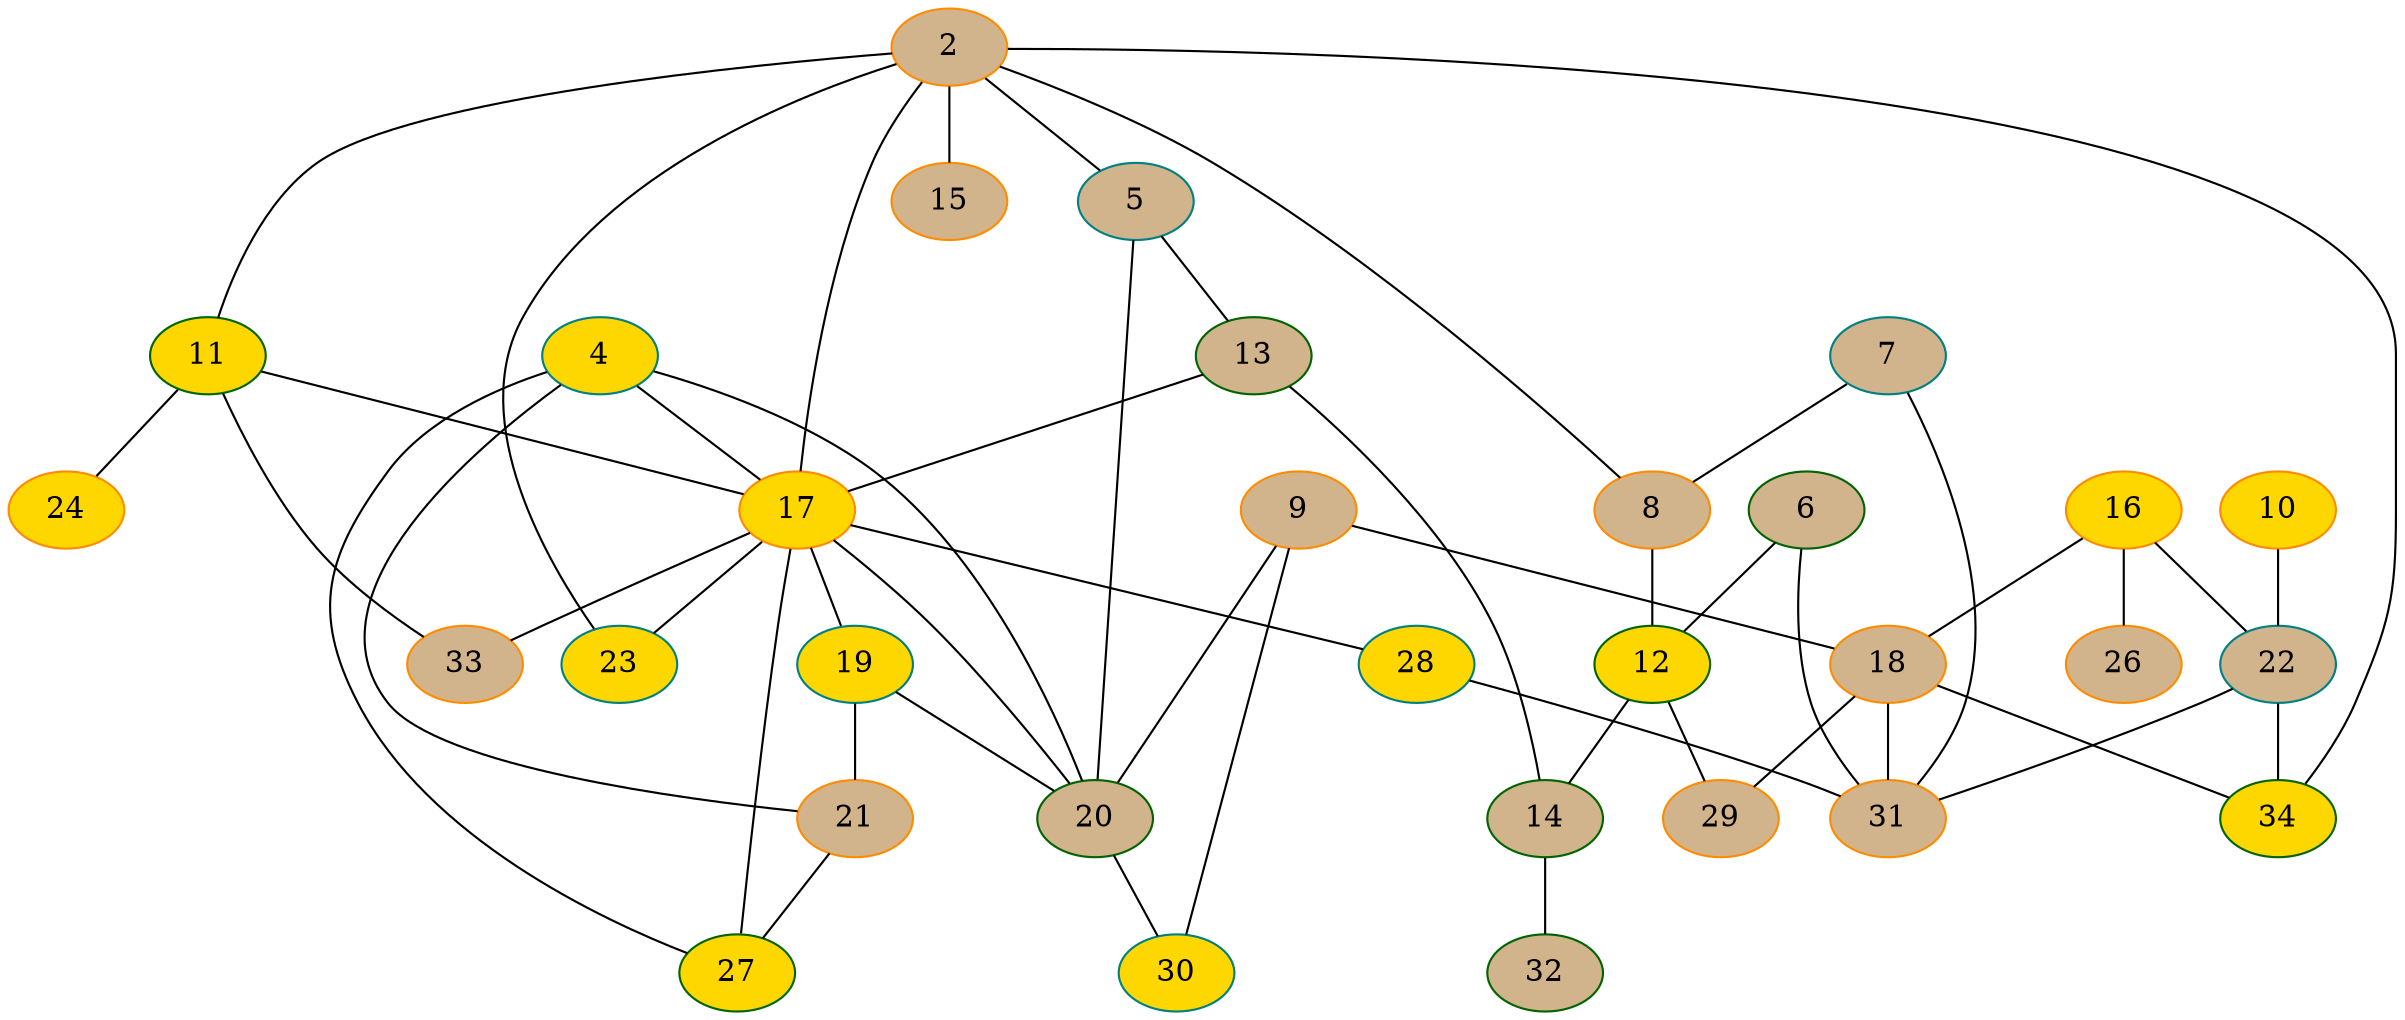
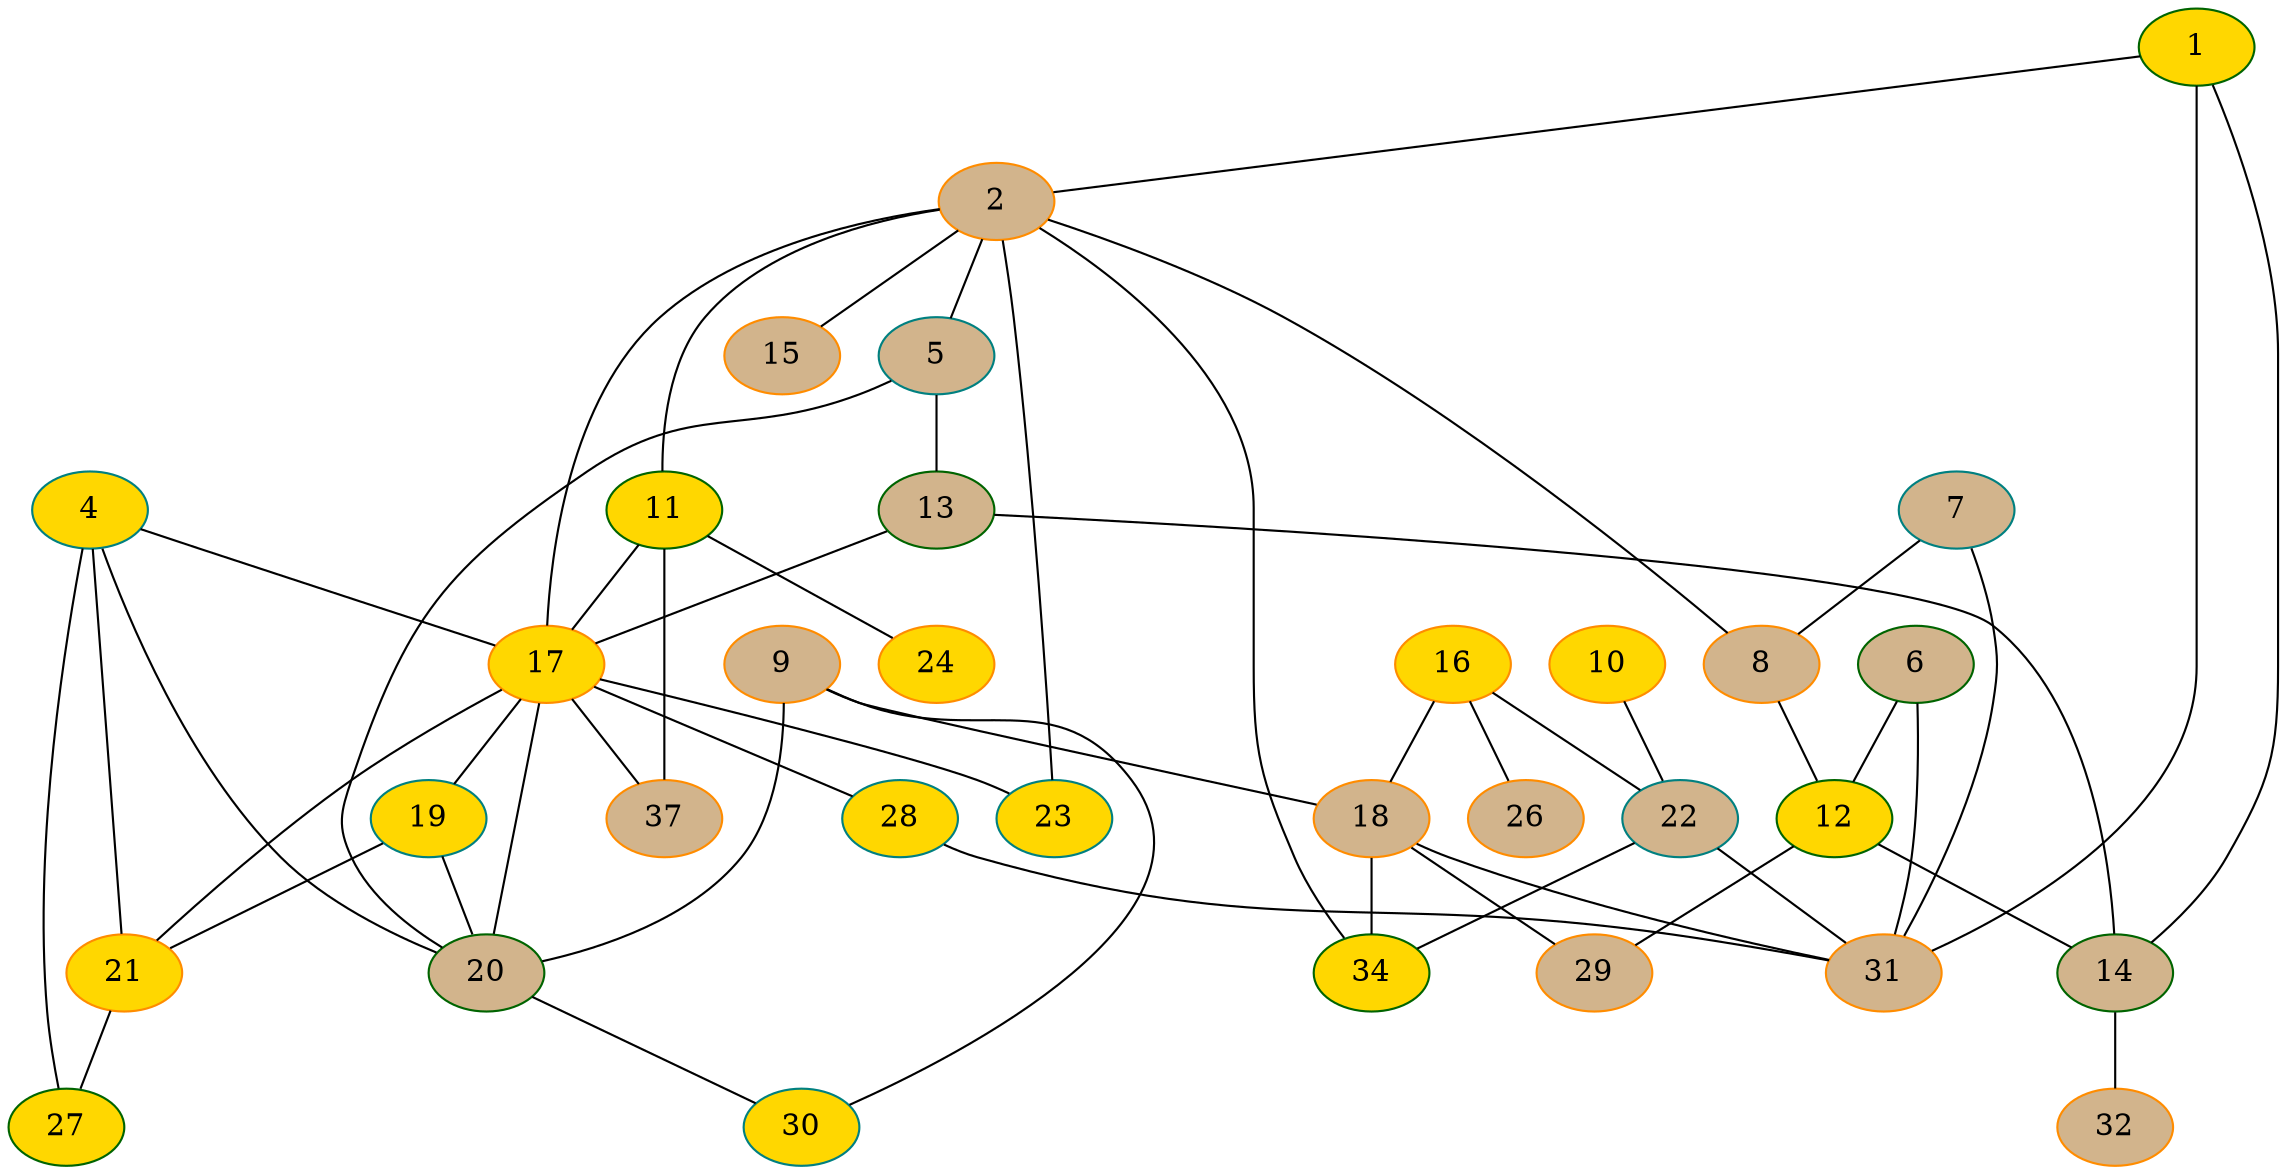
none -> (2197, 47)
(465, 664) -> (664, 819)
(763, 741) -> (320, 803)
(855, 819) -> (124, 973)
(1545, 973) -> (2115, 1127)
